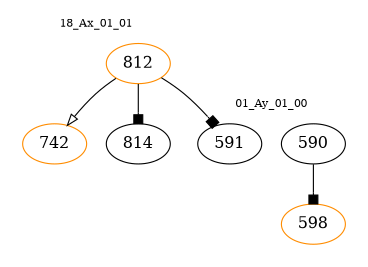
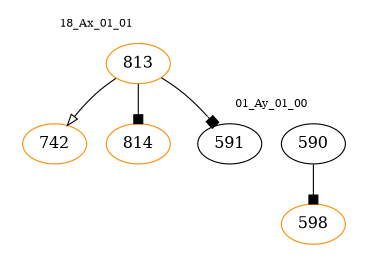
(138, 64) -> (138, 64)
(138, 144) -> (138, 144)
